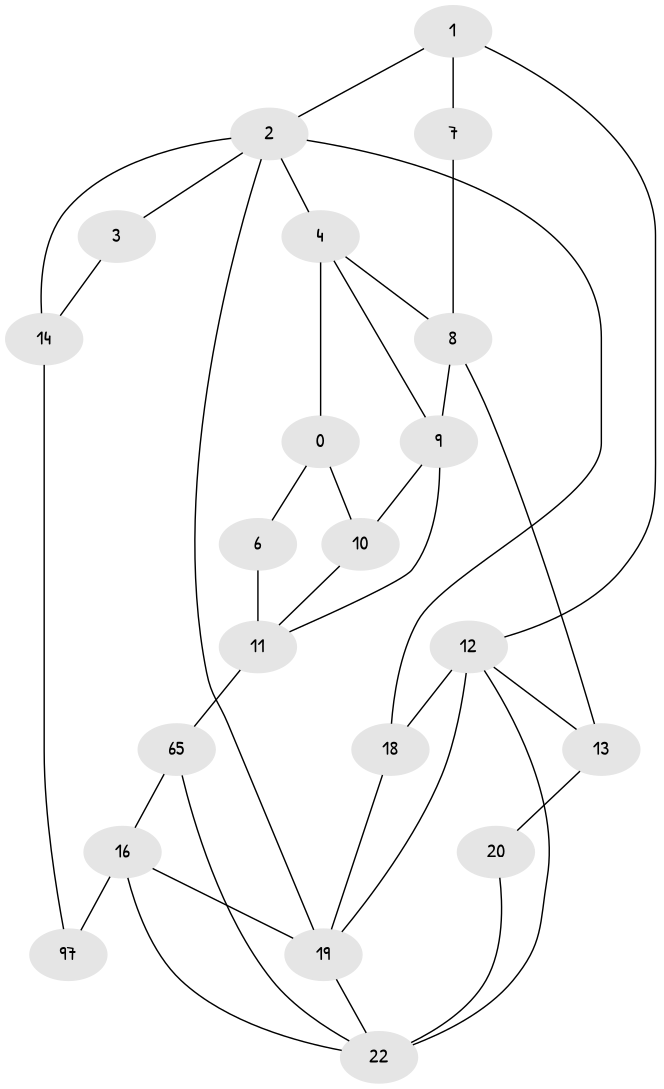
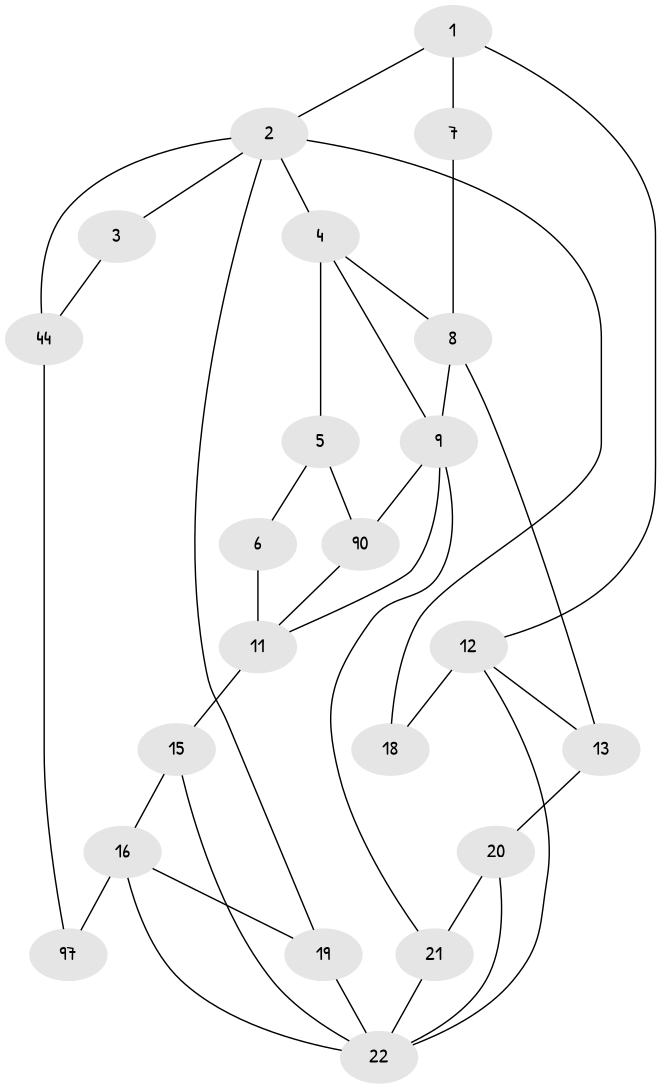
(44, 339) -> (44, 339)
(321, 442) -> (321, 442)
(361, 544) -> (361, 544)
(177, 750) -> (177, 750)
(424, 812) -> none
(357, 852) -> none
none -> (435, 955)
